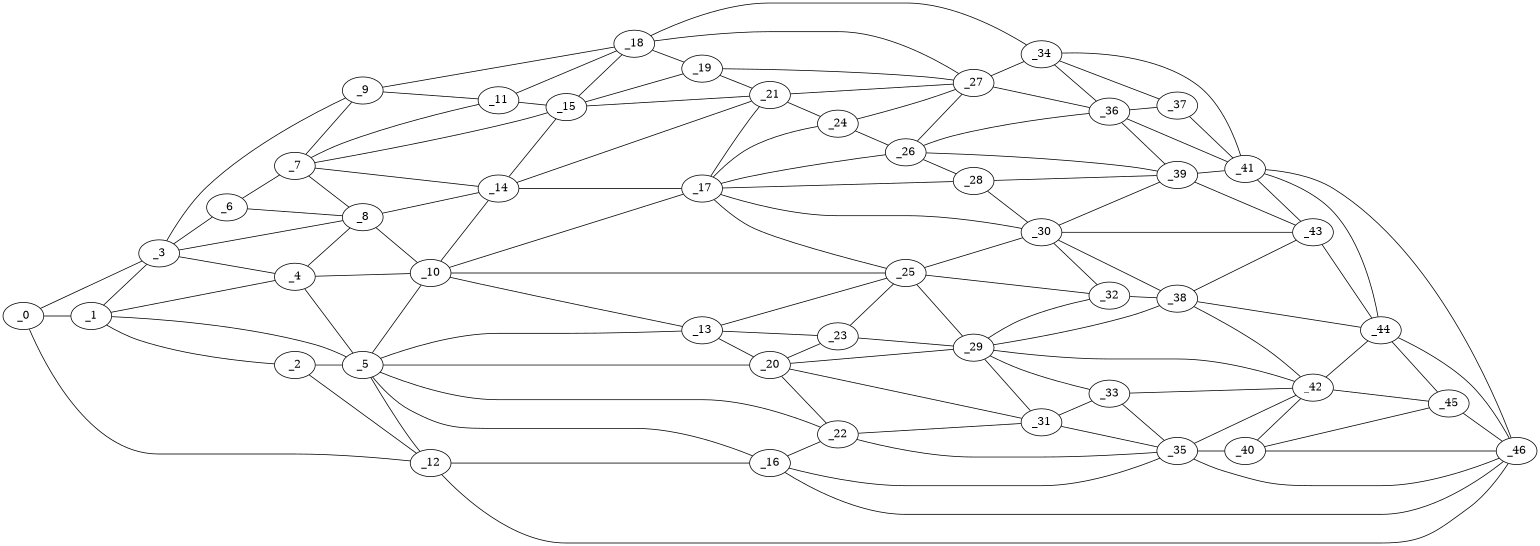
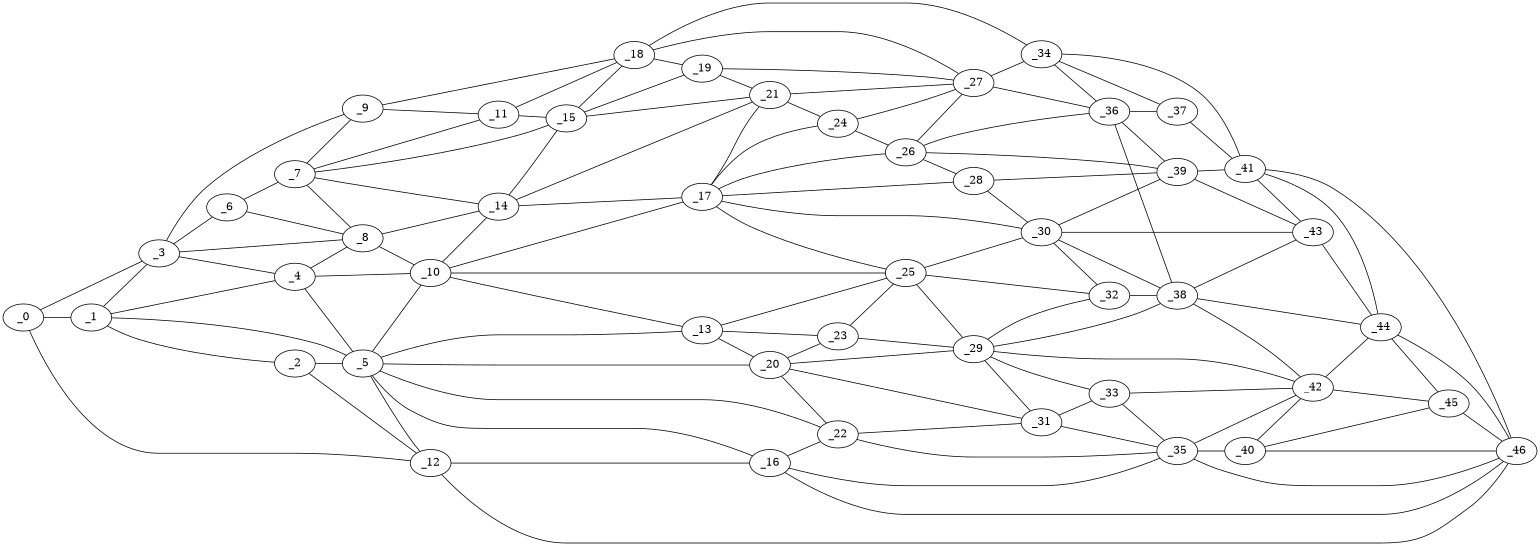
(1177, 140) -> (1143, 204)
